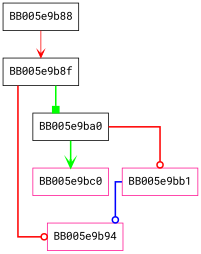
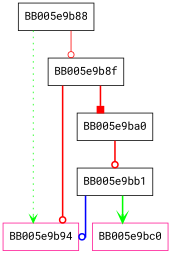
(41, 40) -> (71, 41)
(56, 95) -> (100, 95)
none -> (33, 123)
(71, 150) -> (123, 205)
(160, 182) -> (115, 182)
